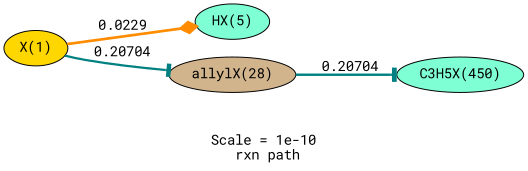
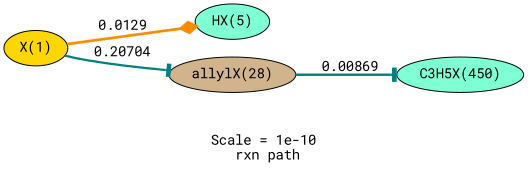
(118, 26) -> (118, 26)
(346, 67) -> (346, 67)
